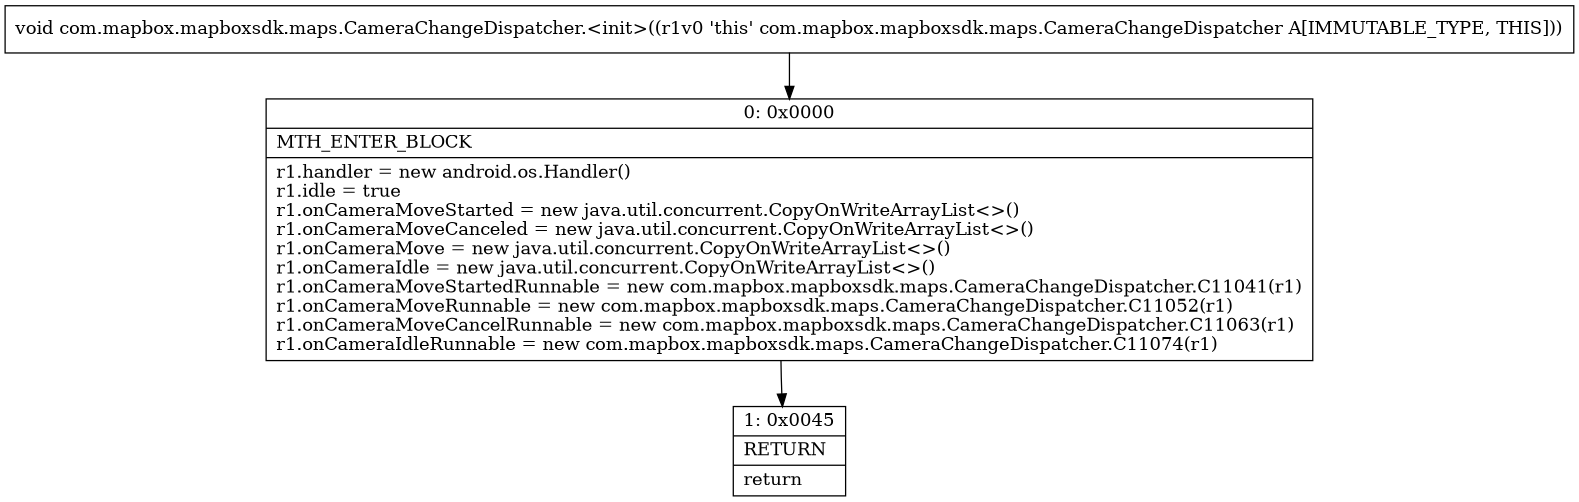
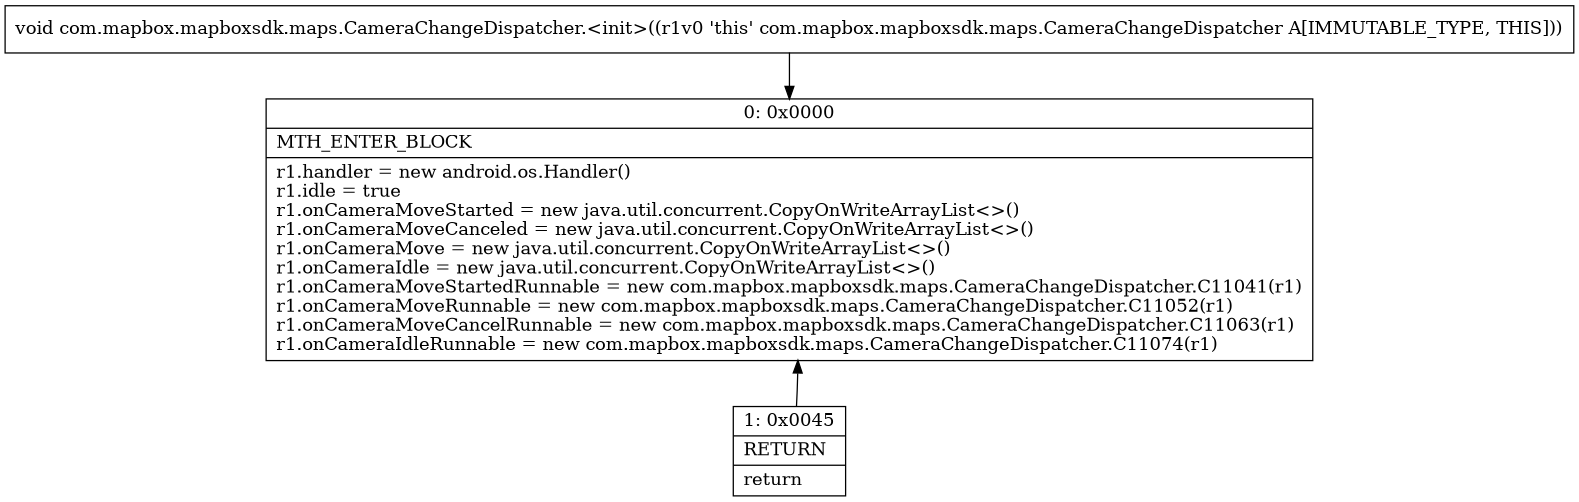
(781, 377) -> (797, 390)
